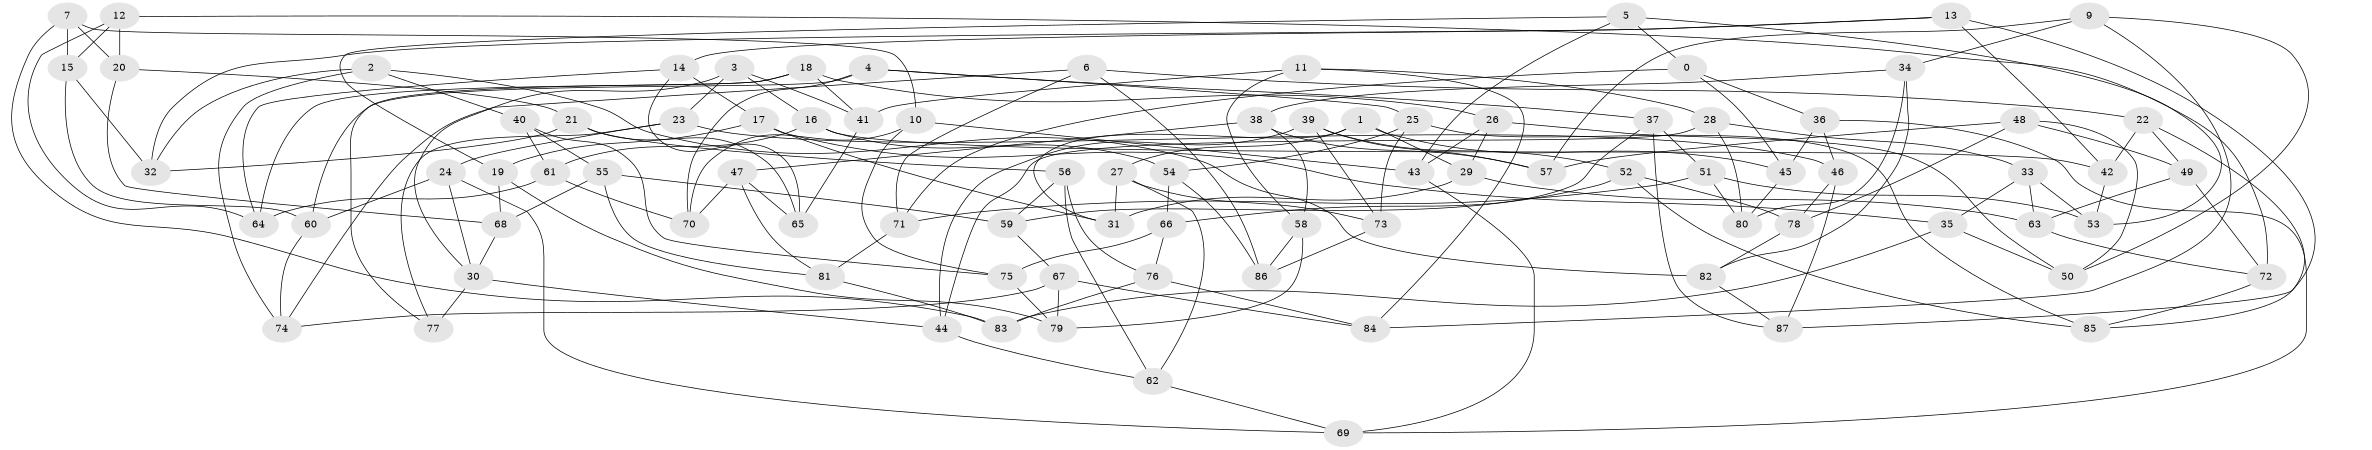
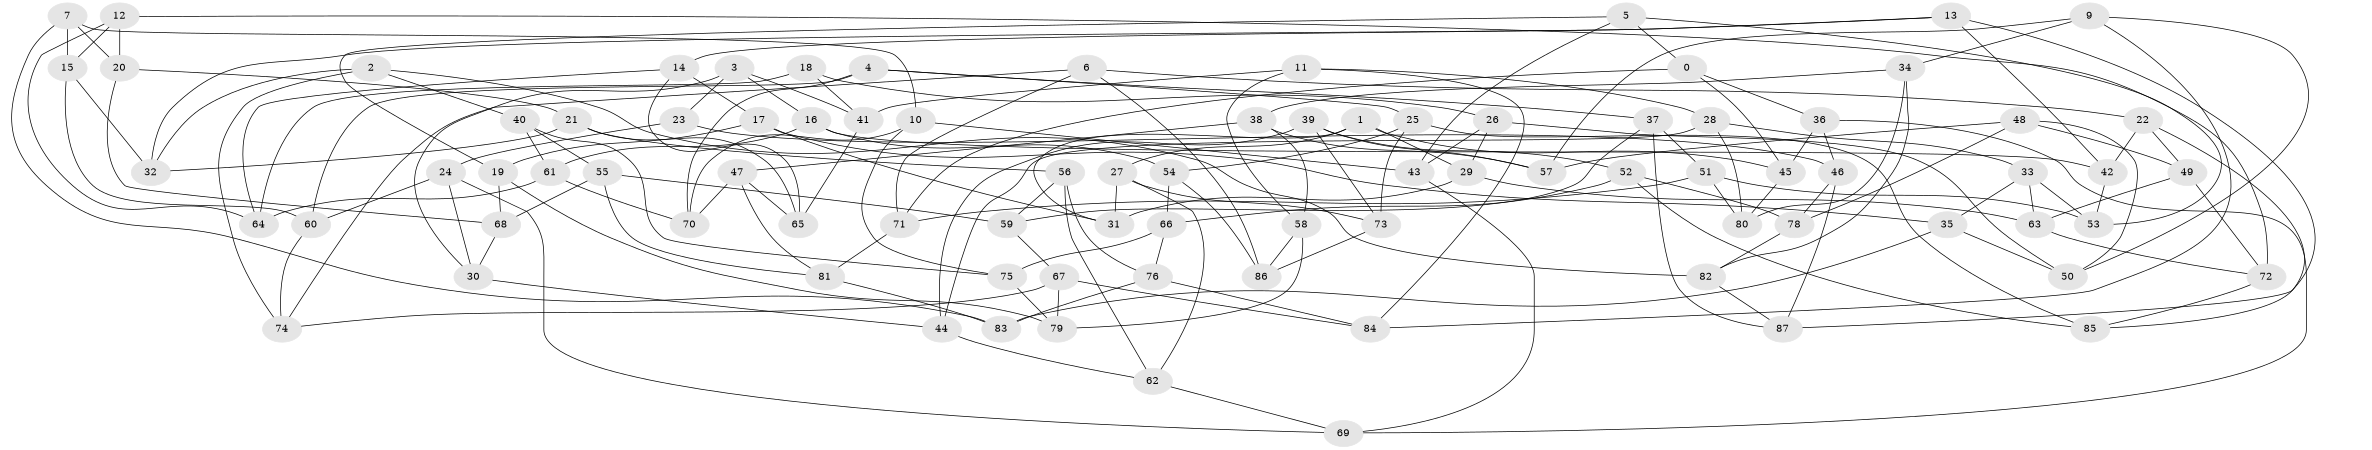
(434, 329) -> none
